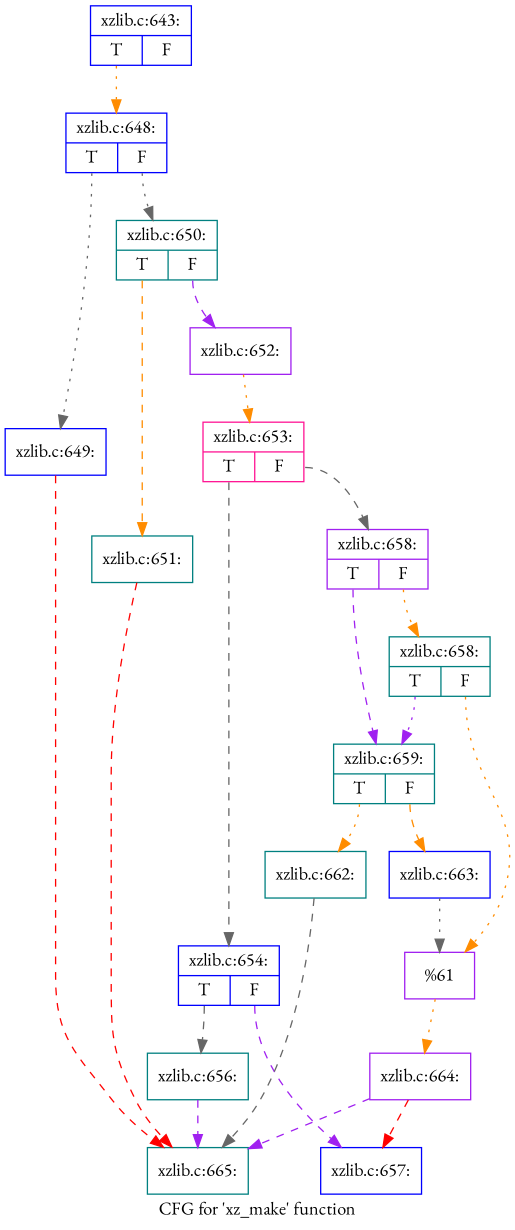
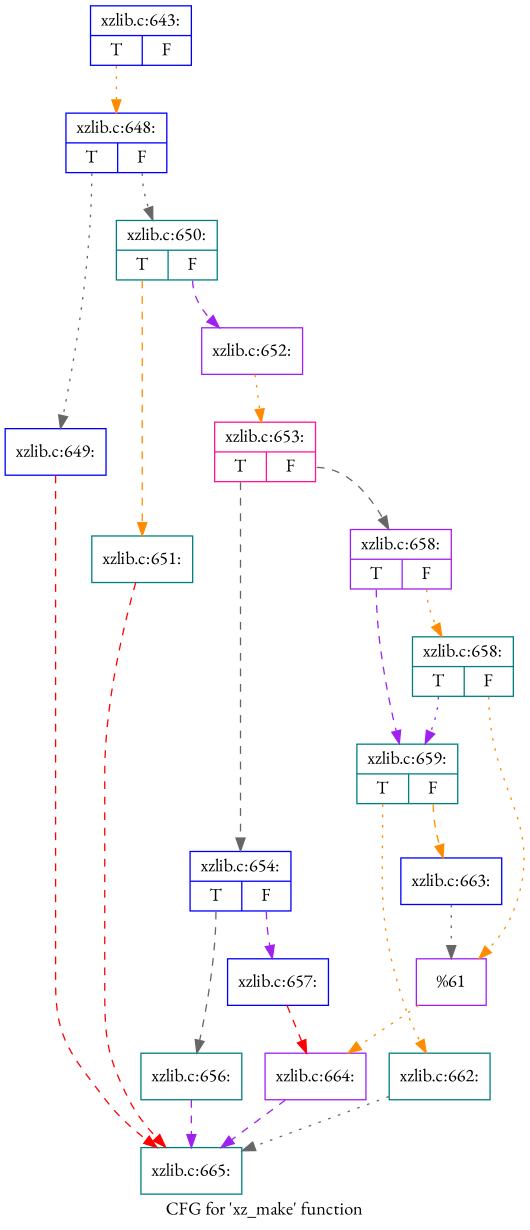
(291, 1025) -> (322, 1121)
(399, 1118) -> (294, 1023)
